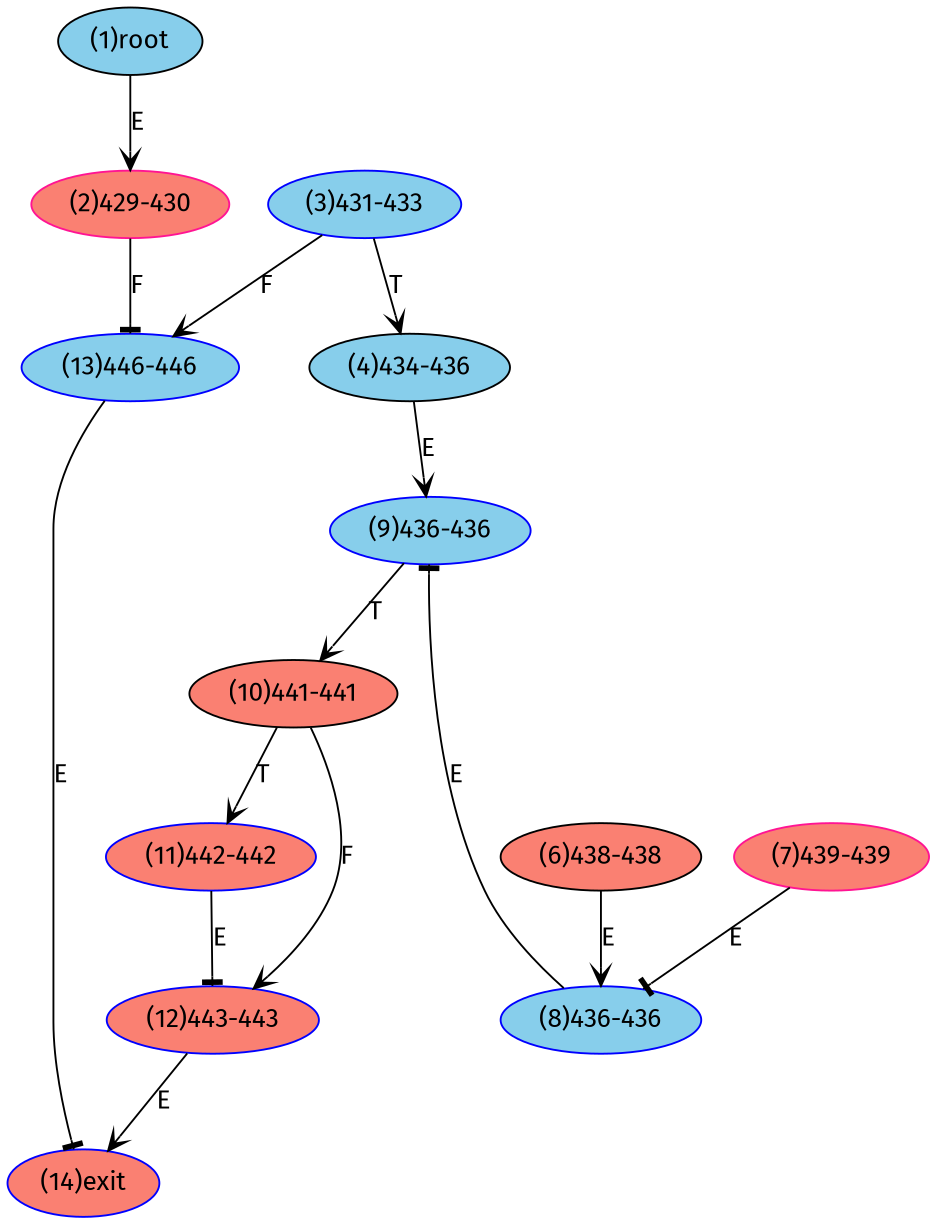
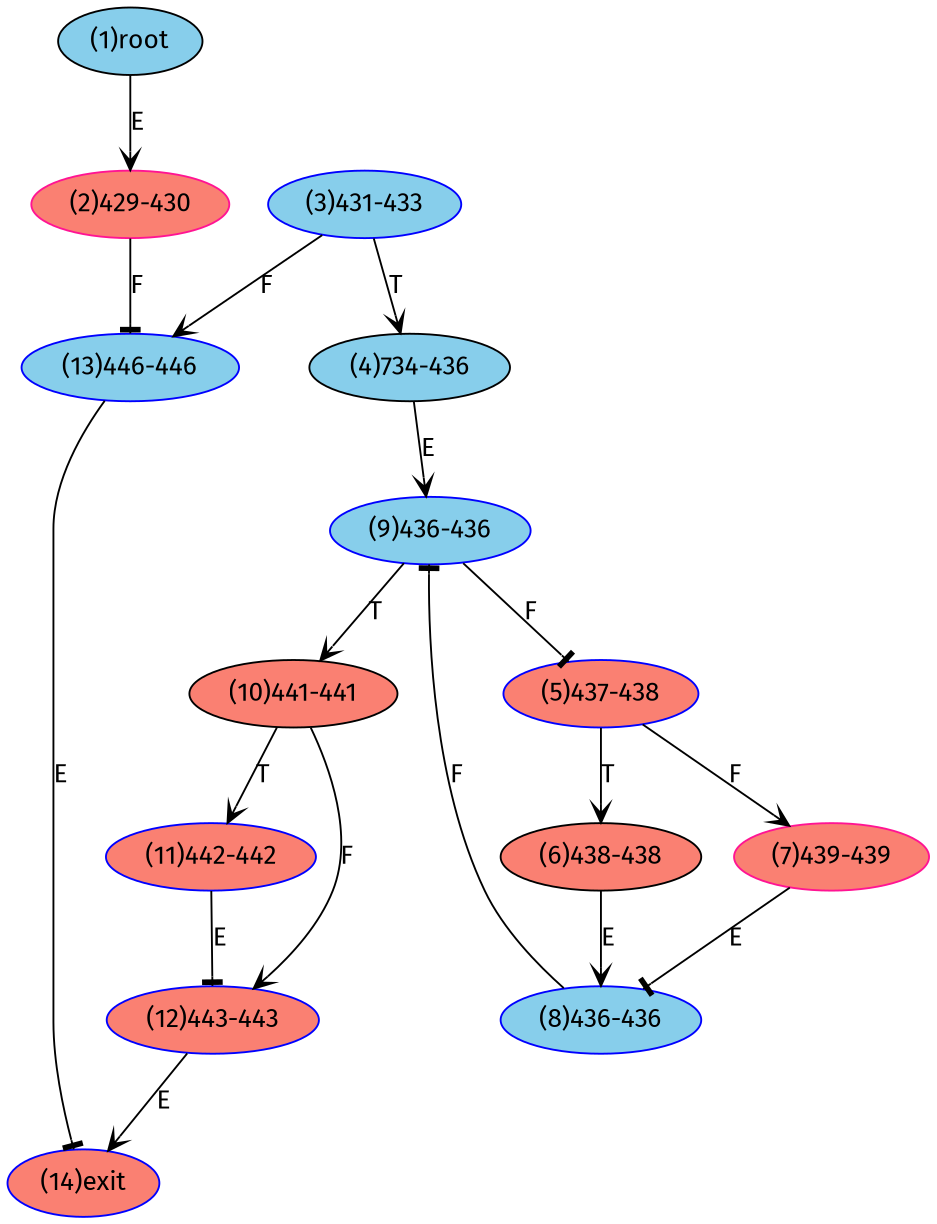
(410, 368) -> (410, 368)
none -> (601, 694)
(457, 775) -> (457, 775)
